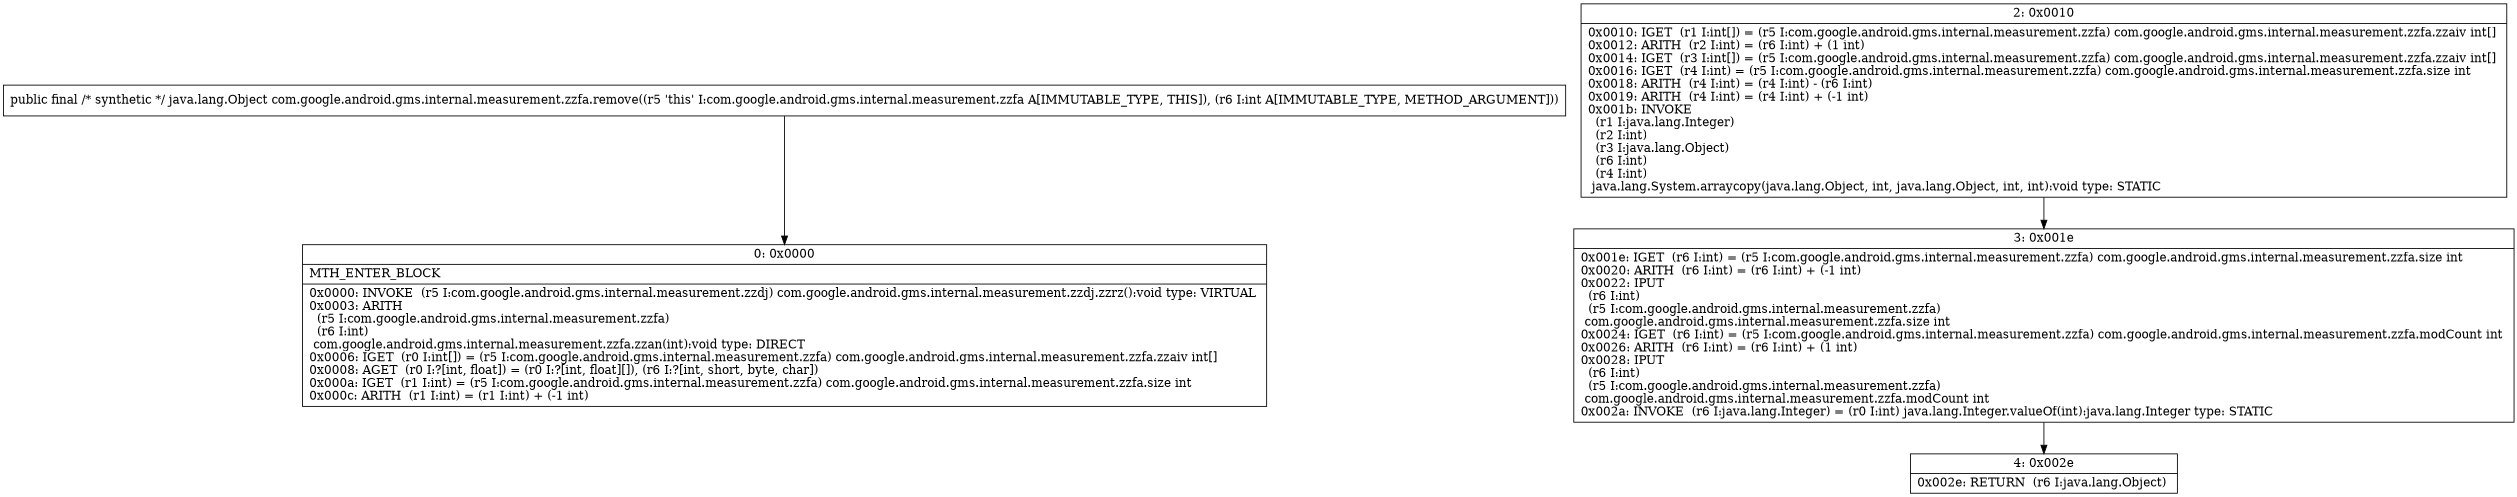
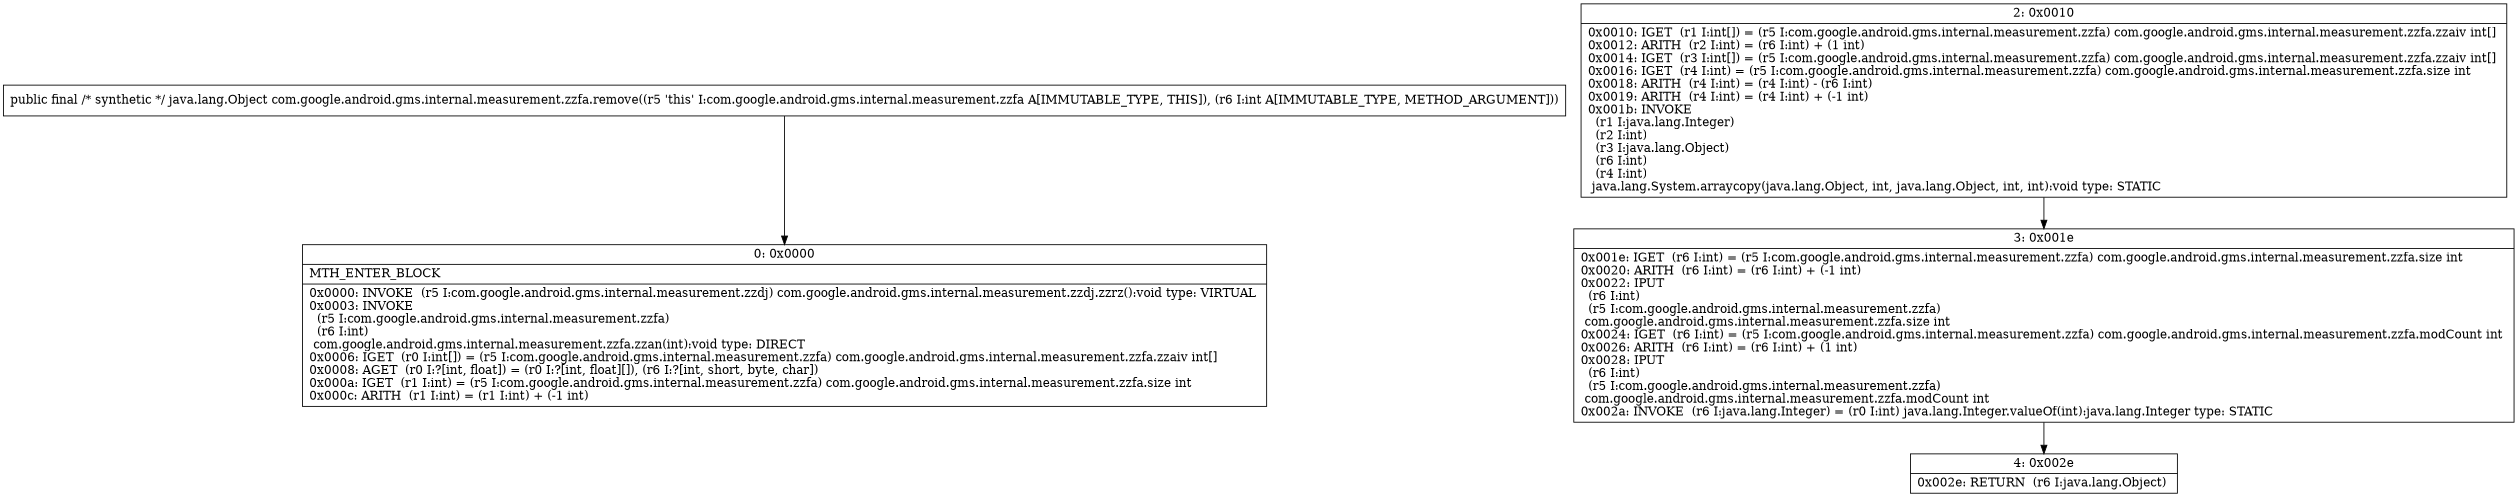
(360, 306) -> (365, 306)
